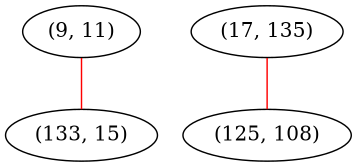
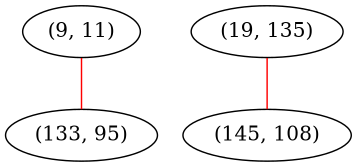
(267, 32) -> (267, 32)
(82, 135) -> (82, 135)
(267, 135) -> (267, 135)
